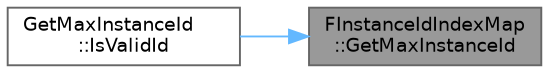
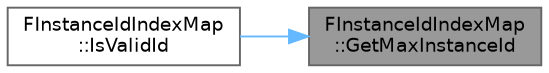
(124, 36) -> (124, 36)
